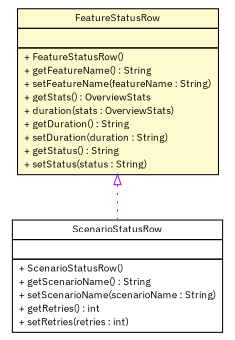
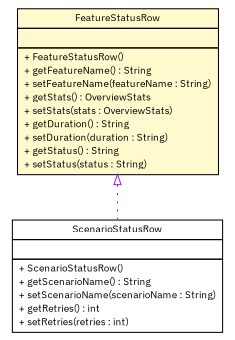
(99, 111) -> (98, 111)
